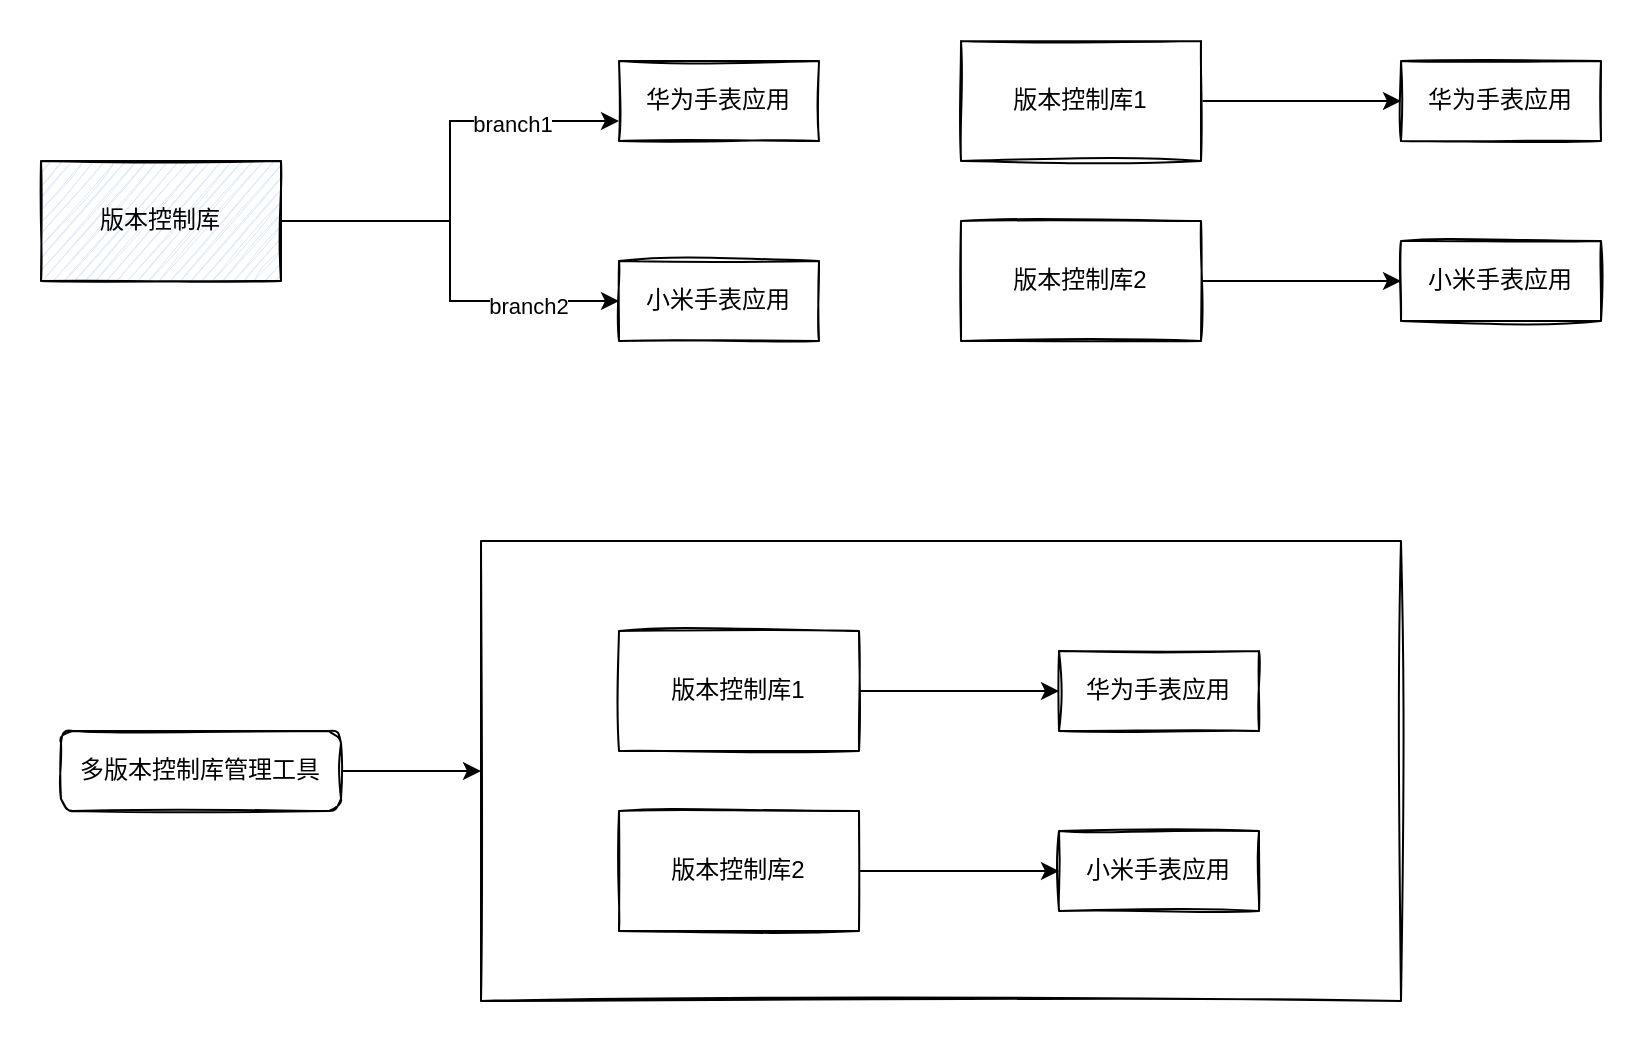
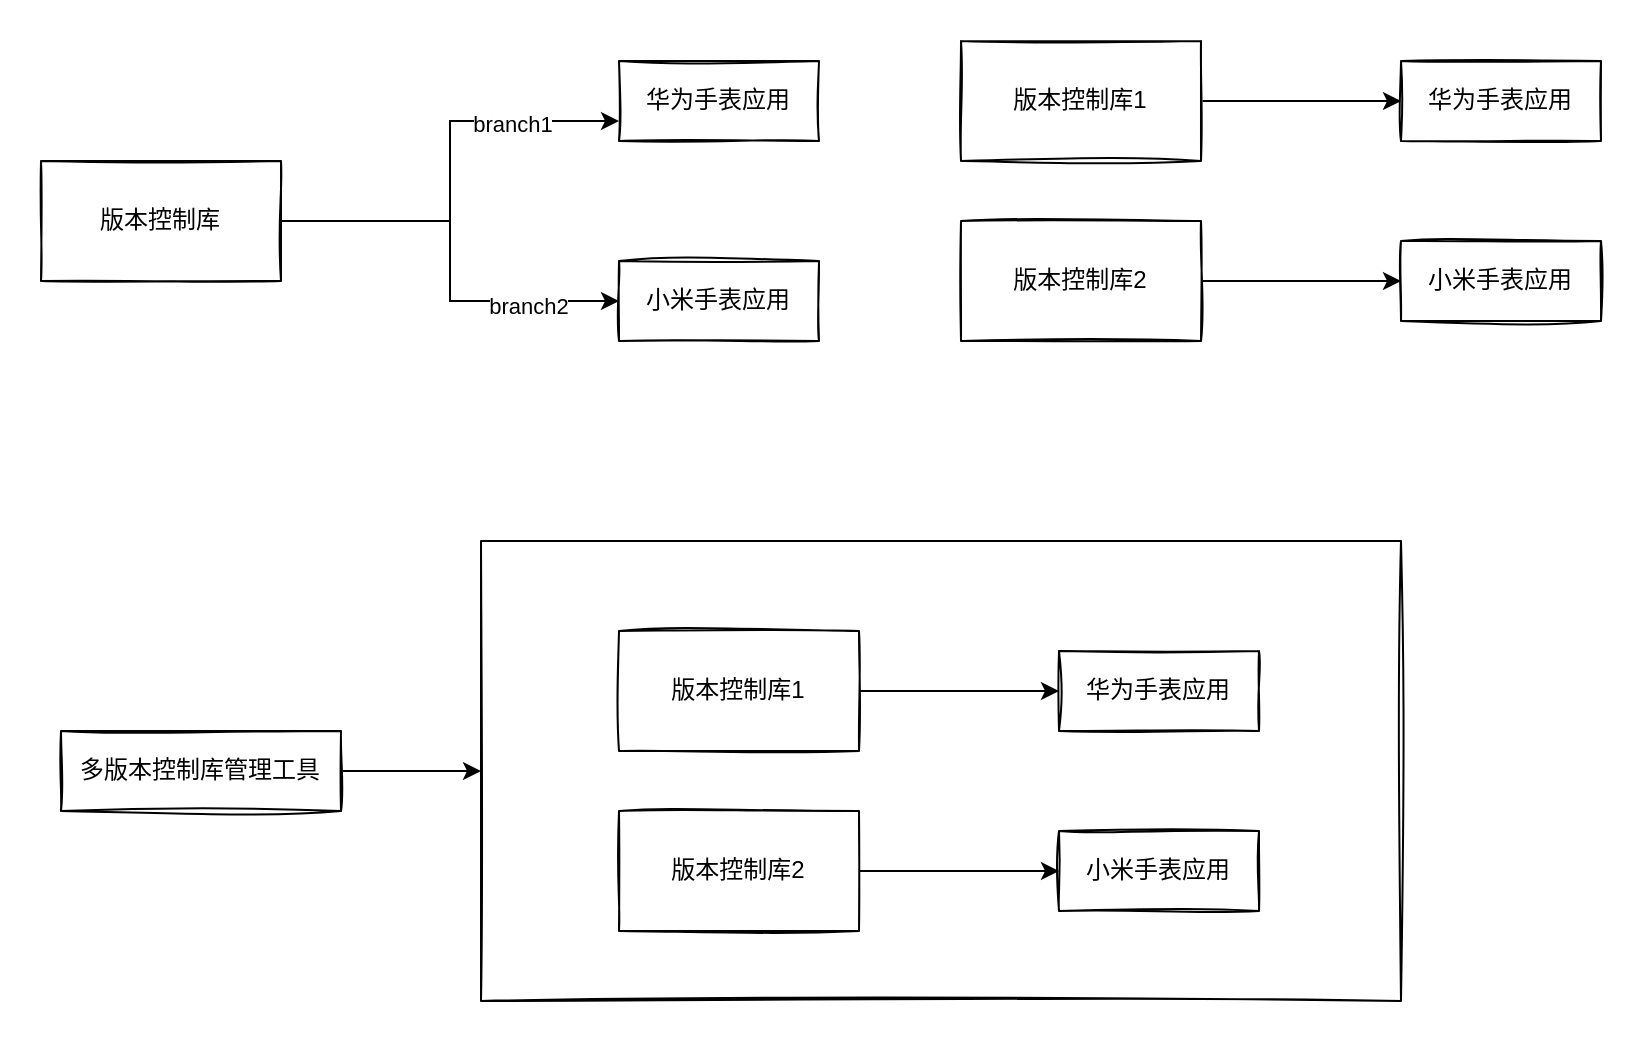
(161, 221) -> (161, 221)
(201, 771) -> (201, 771)
